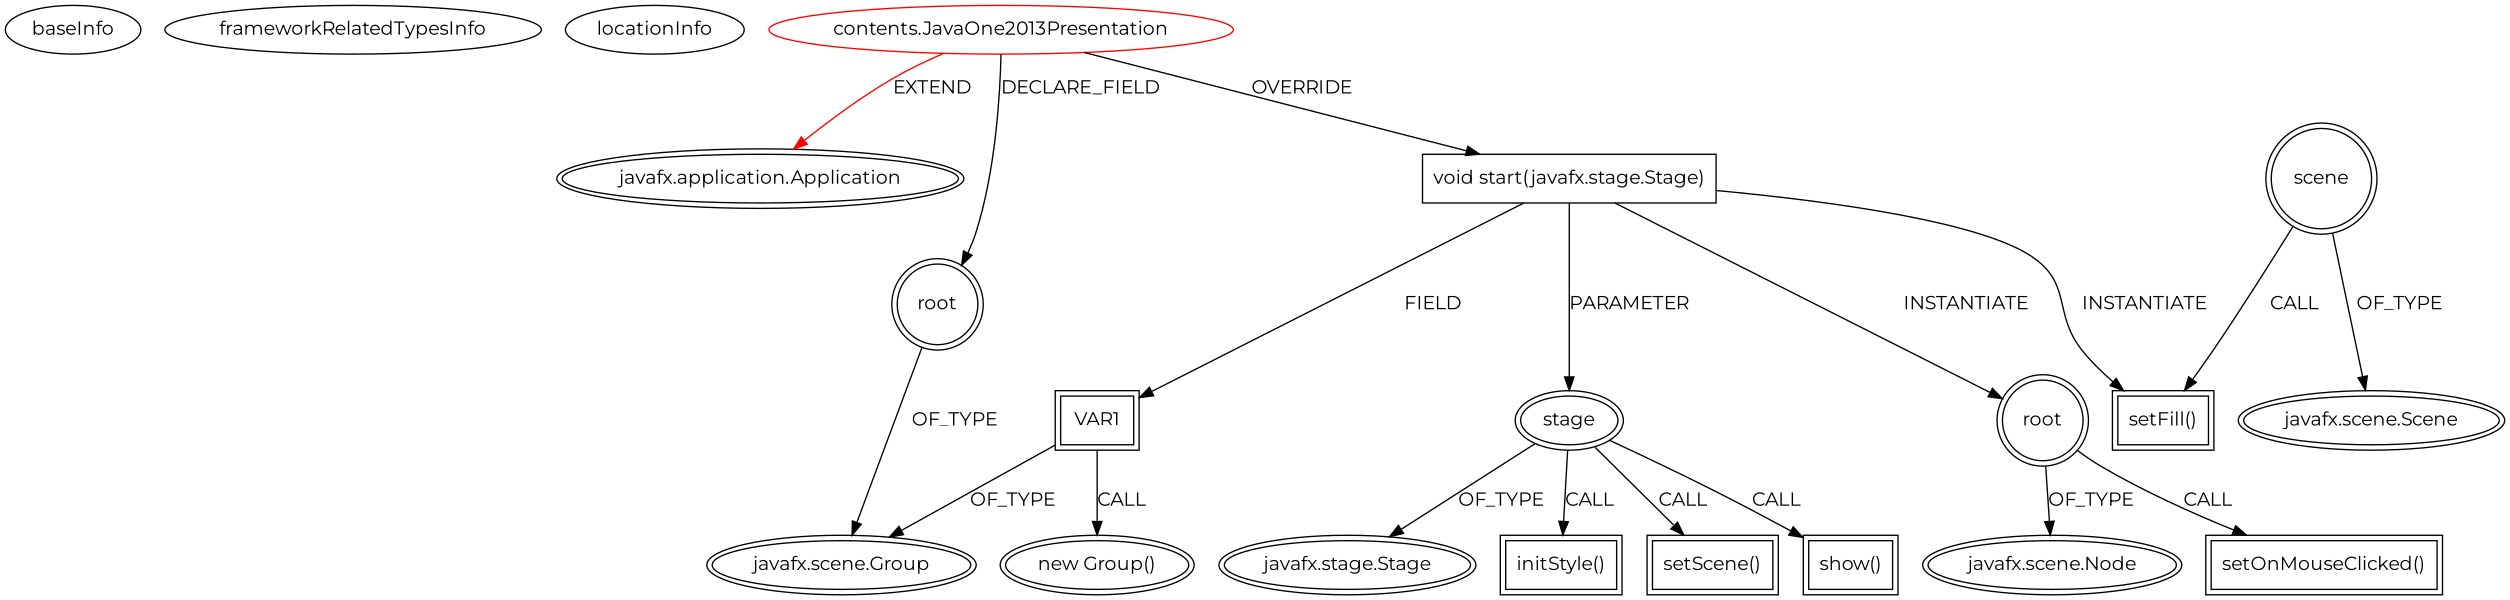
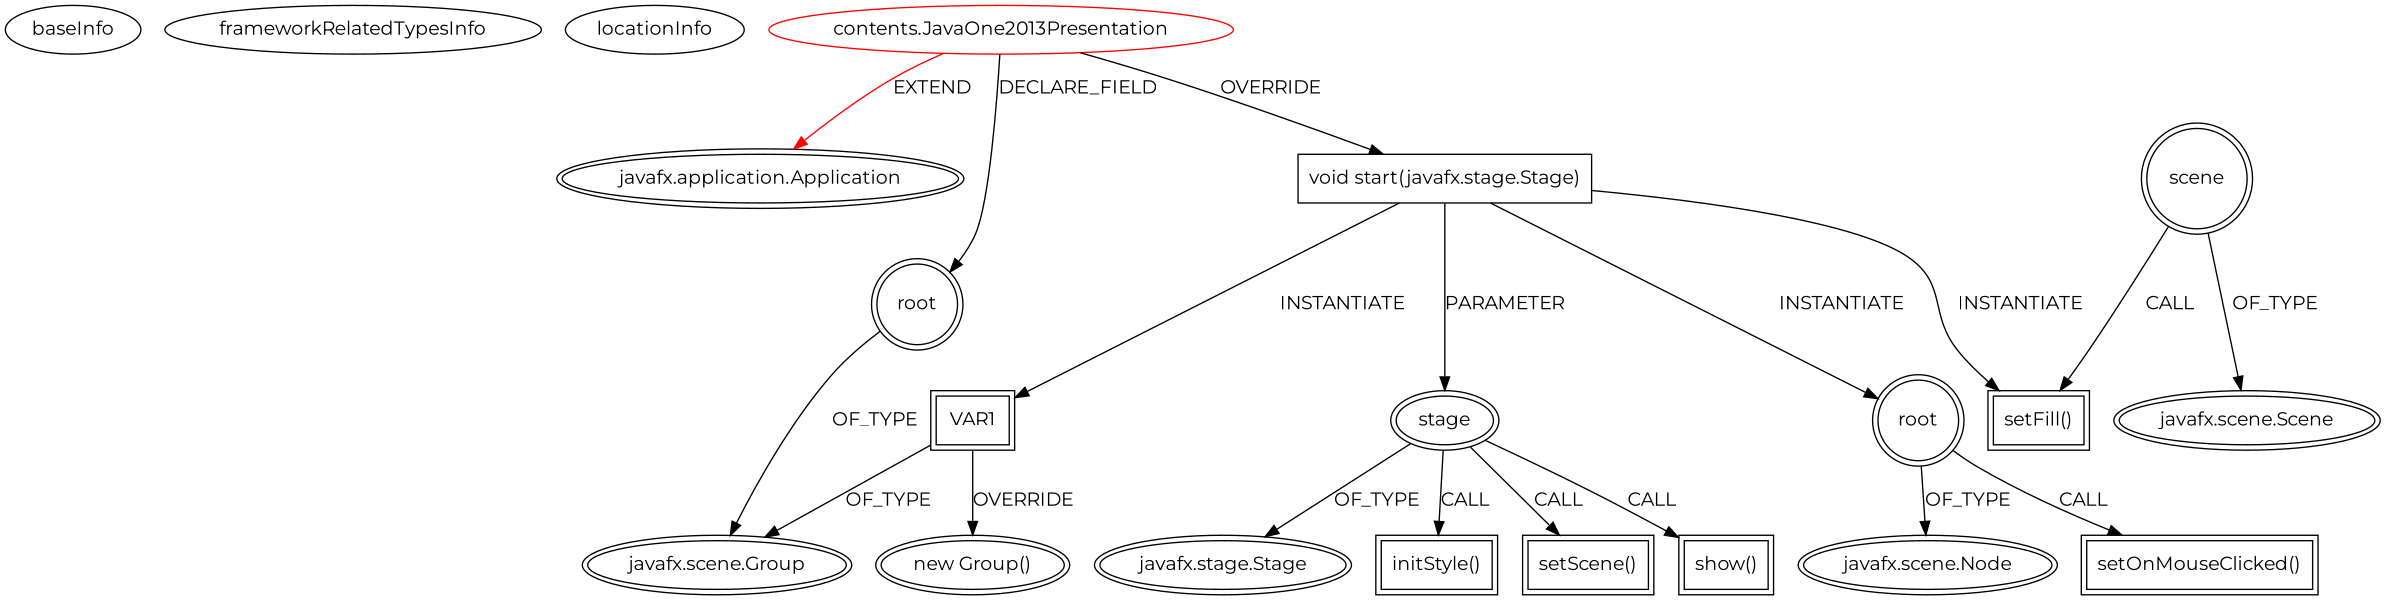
(1433, 304) -> (1343, 304)
(1122, 501) -> (1023, 501)
